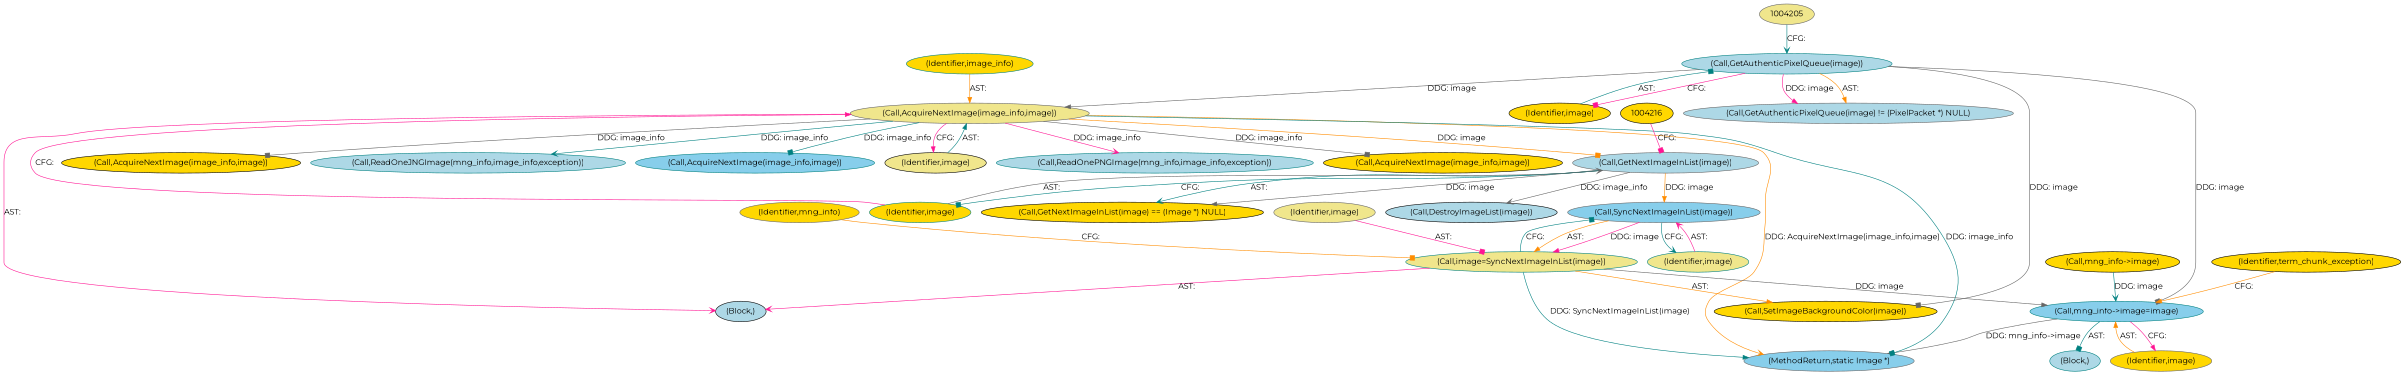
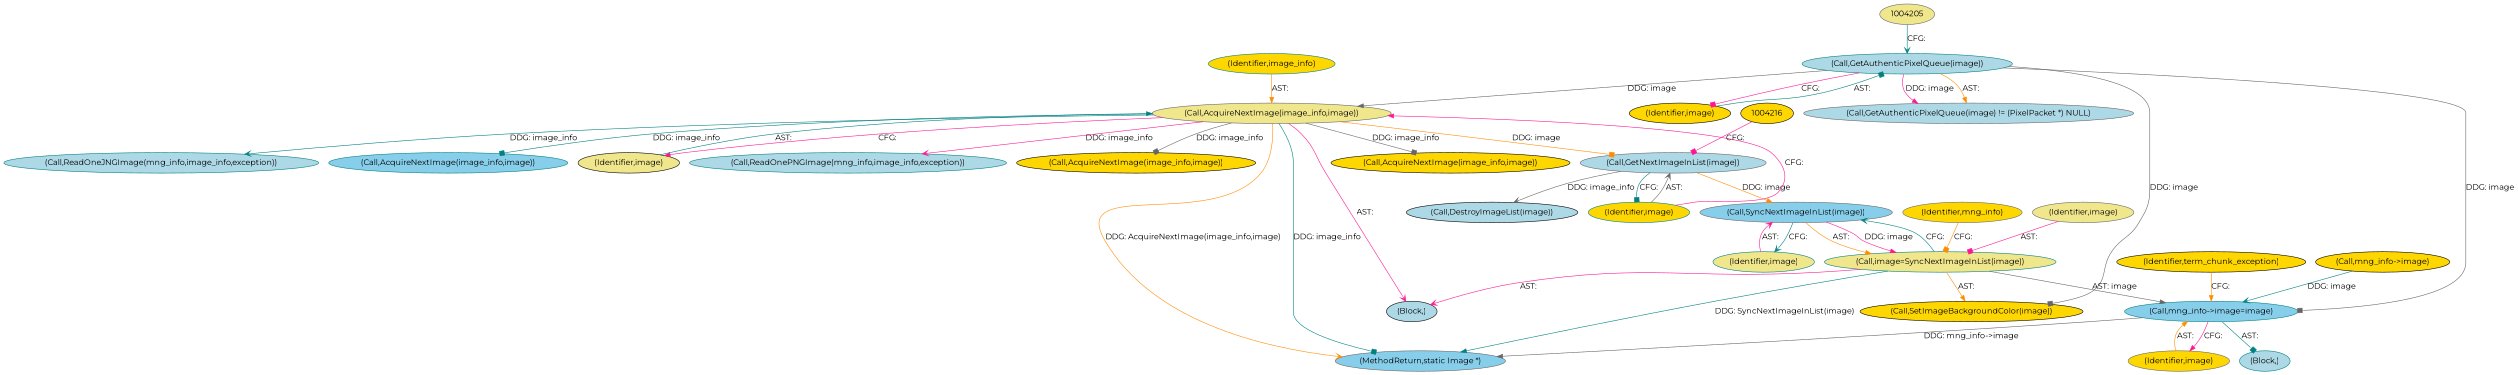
(1122, 212) -> none
(1547, 226) -> (1904, 229)
(1879, 287) -> (2115, 287)
